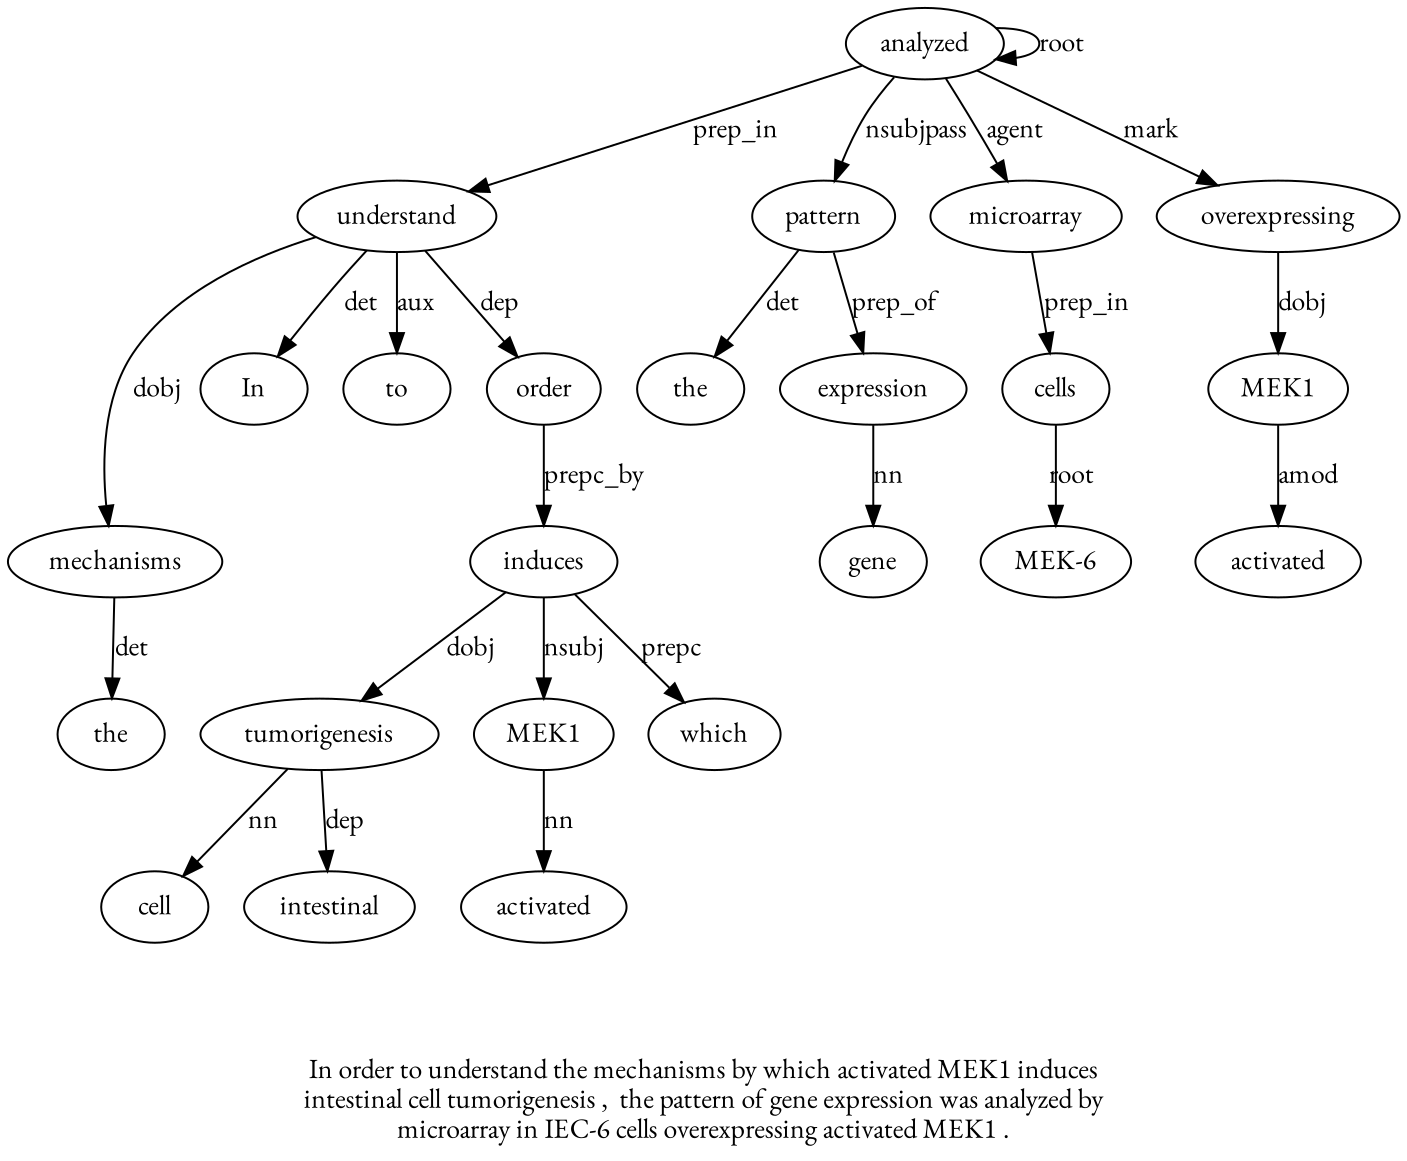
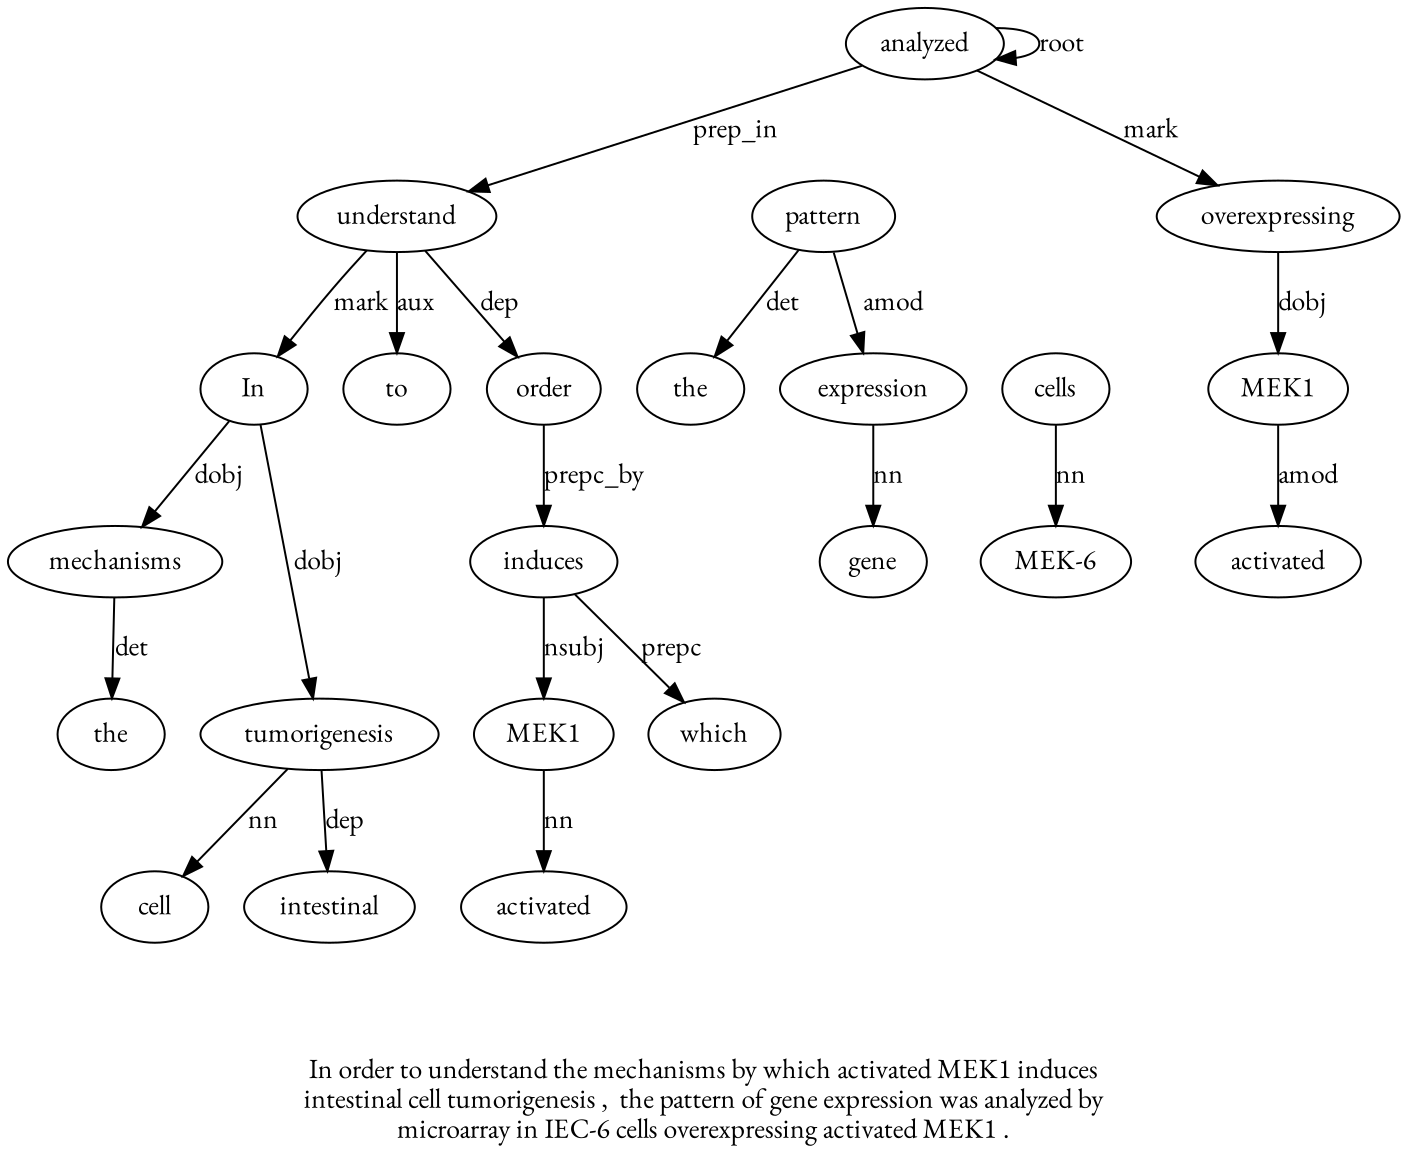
(864, 117) -> none
(1026, 216) -> none
(361, 303) -> (361, 303)
(894, 303) -> (894, 303)
(153, 329) -> (192, 466)
(1072, 475) -> (1072, 475)
(442, 641) -> (285, 552)
